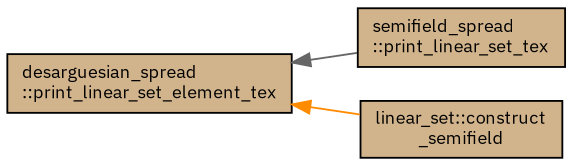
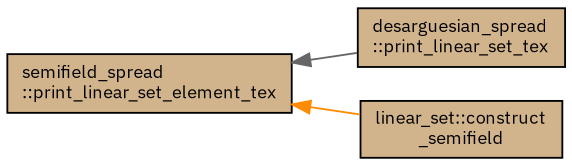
(461, 38) -> (461, 38)
(150, 83) -> (150, 83)
